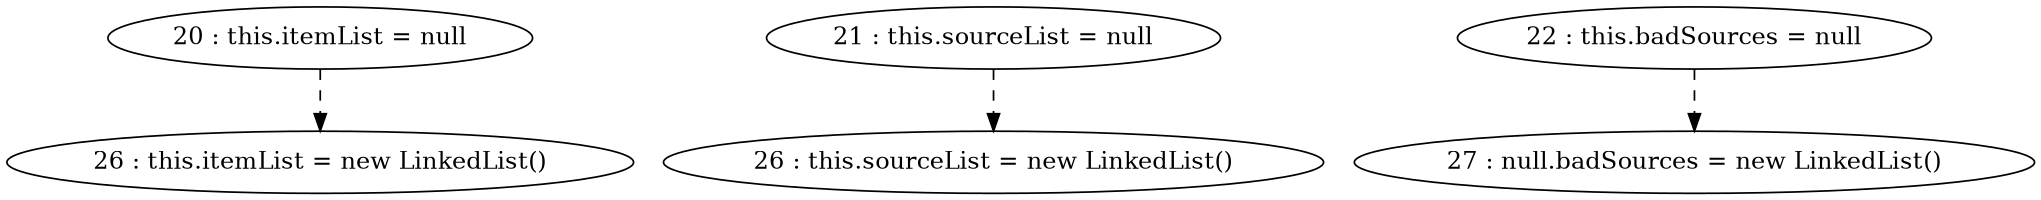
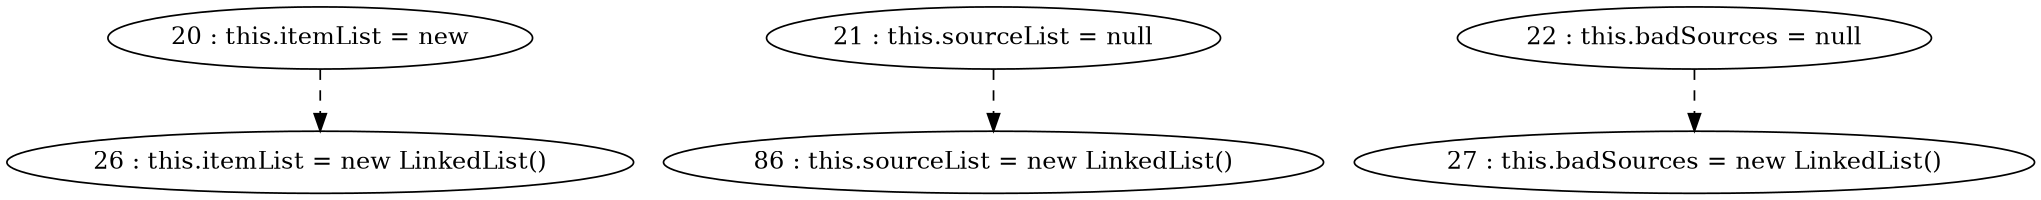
(320, 38) -> (320, 38)
(994, 162) -> (994, 162)
(1694, 162) -> (1694, 162)
